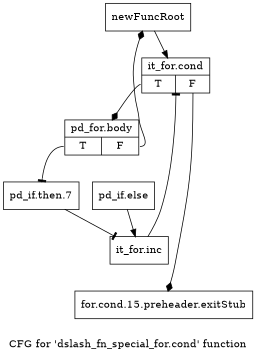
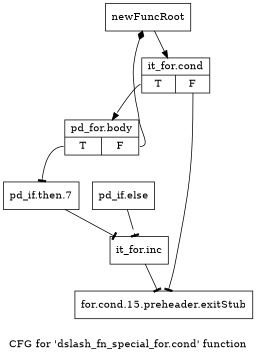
(128, 97) -> (128, 97)
(170, 169) -> (151, 276)
(188, 191) -> (188, 191)
(130, 219) -> (130, 219)
